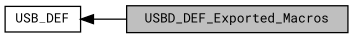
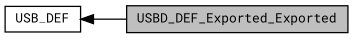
(237, 19) -> (237, 19)
